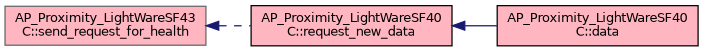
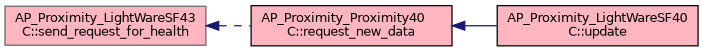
(352, 26) -> (352, 26)
(598, 26) -> (598, 26)
